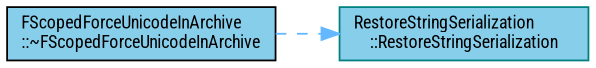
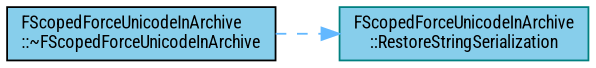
(464, 34) -> (464, 34)
